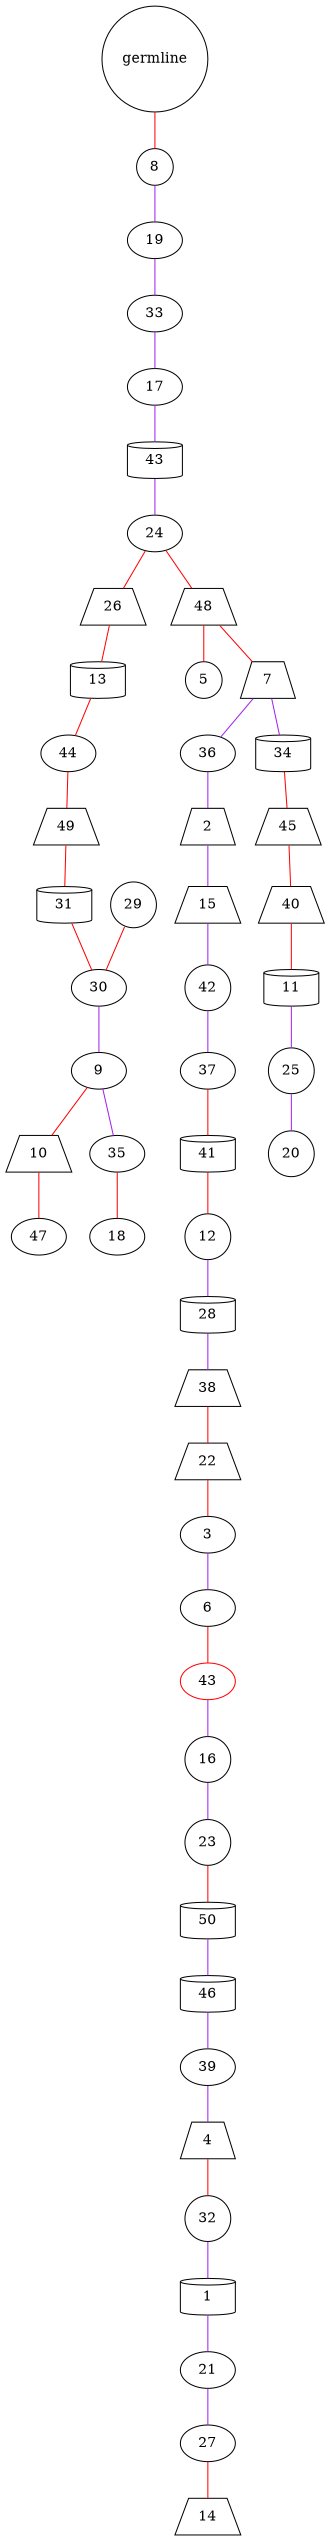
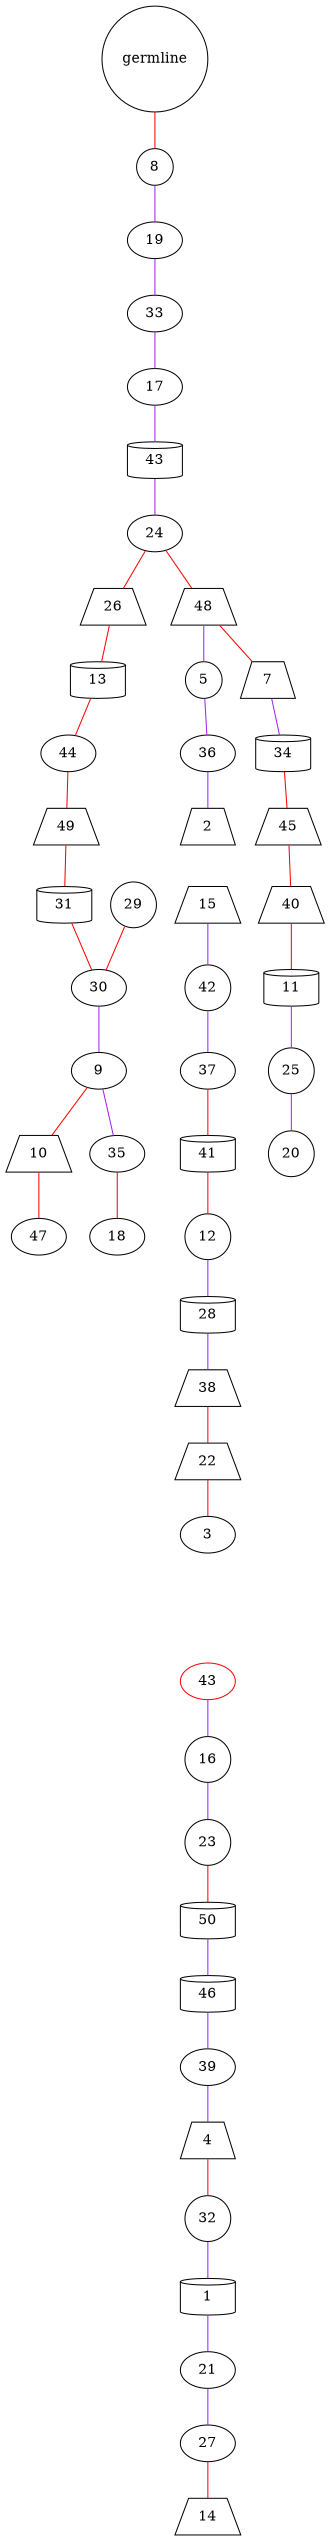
(204, 644) -> (204, 644)
(237, 718) -> (206, 717)
(208, 866) -> none
(208, 1608) -> none
